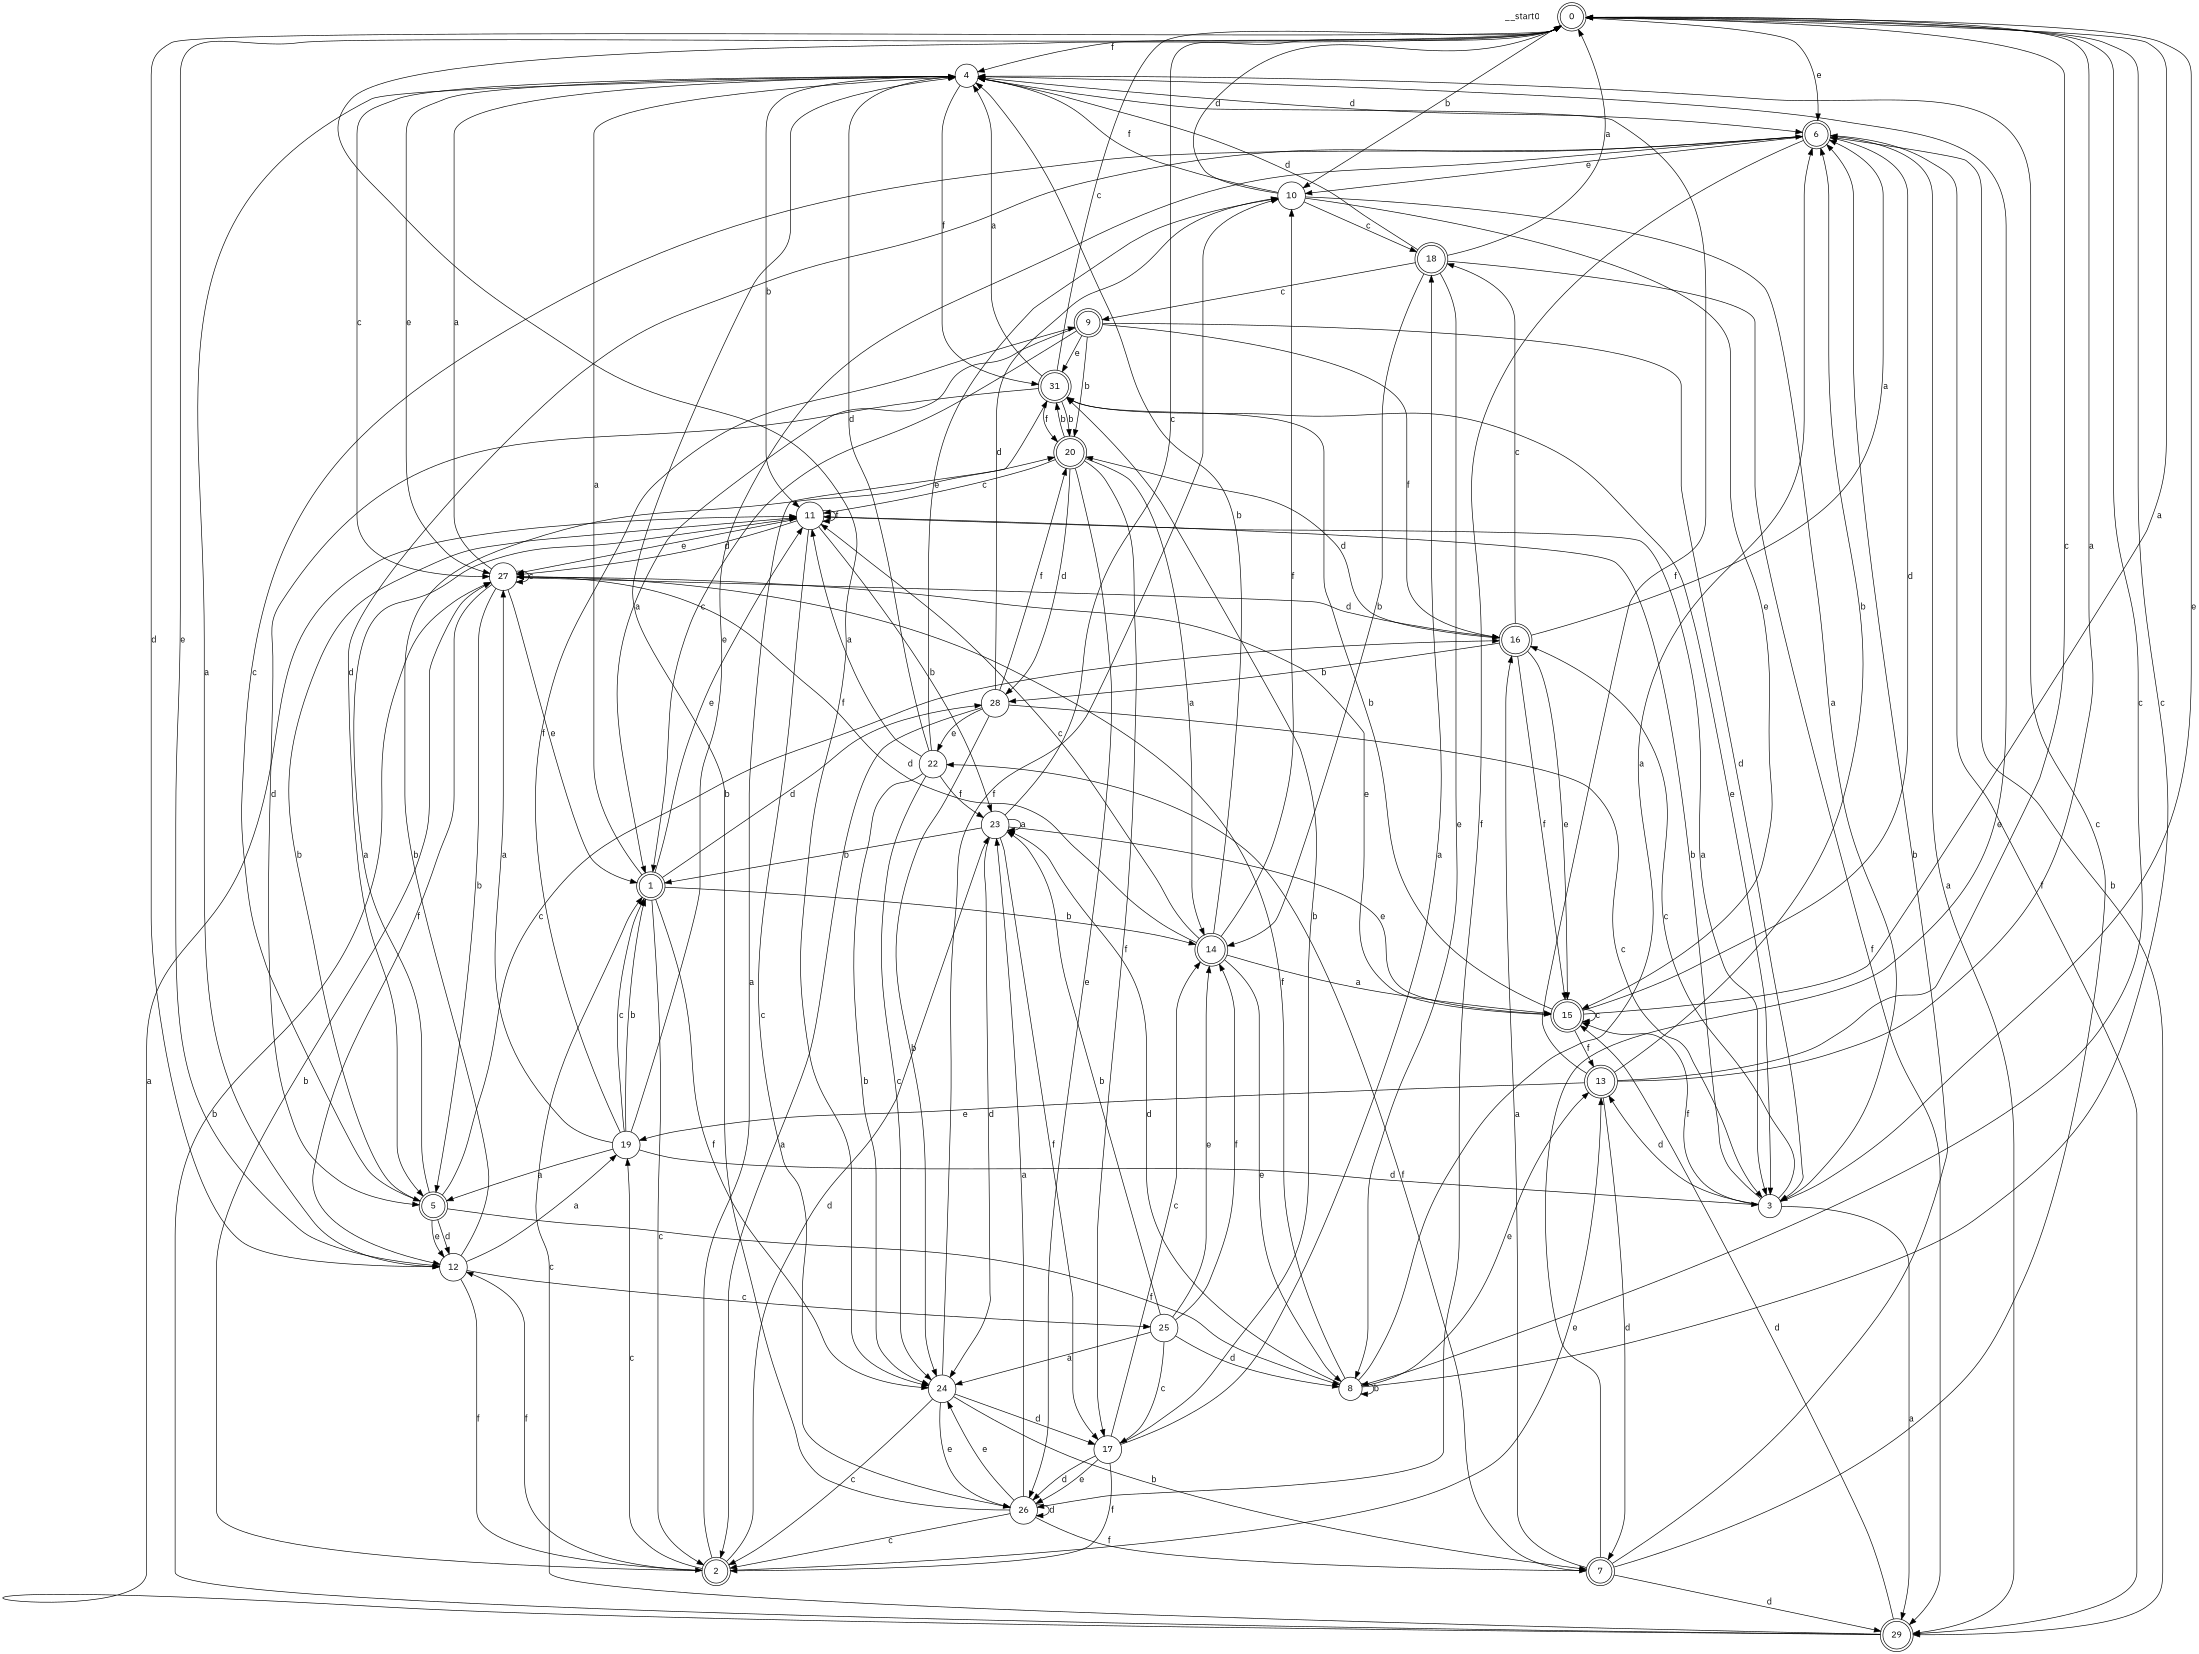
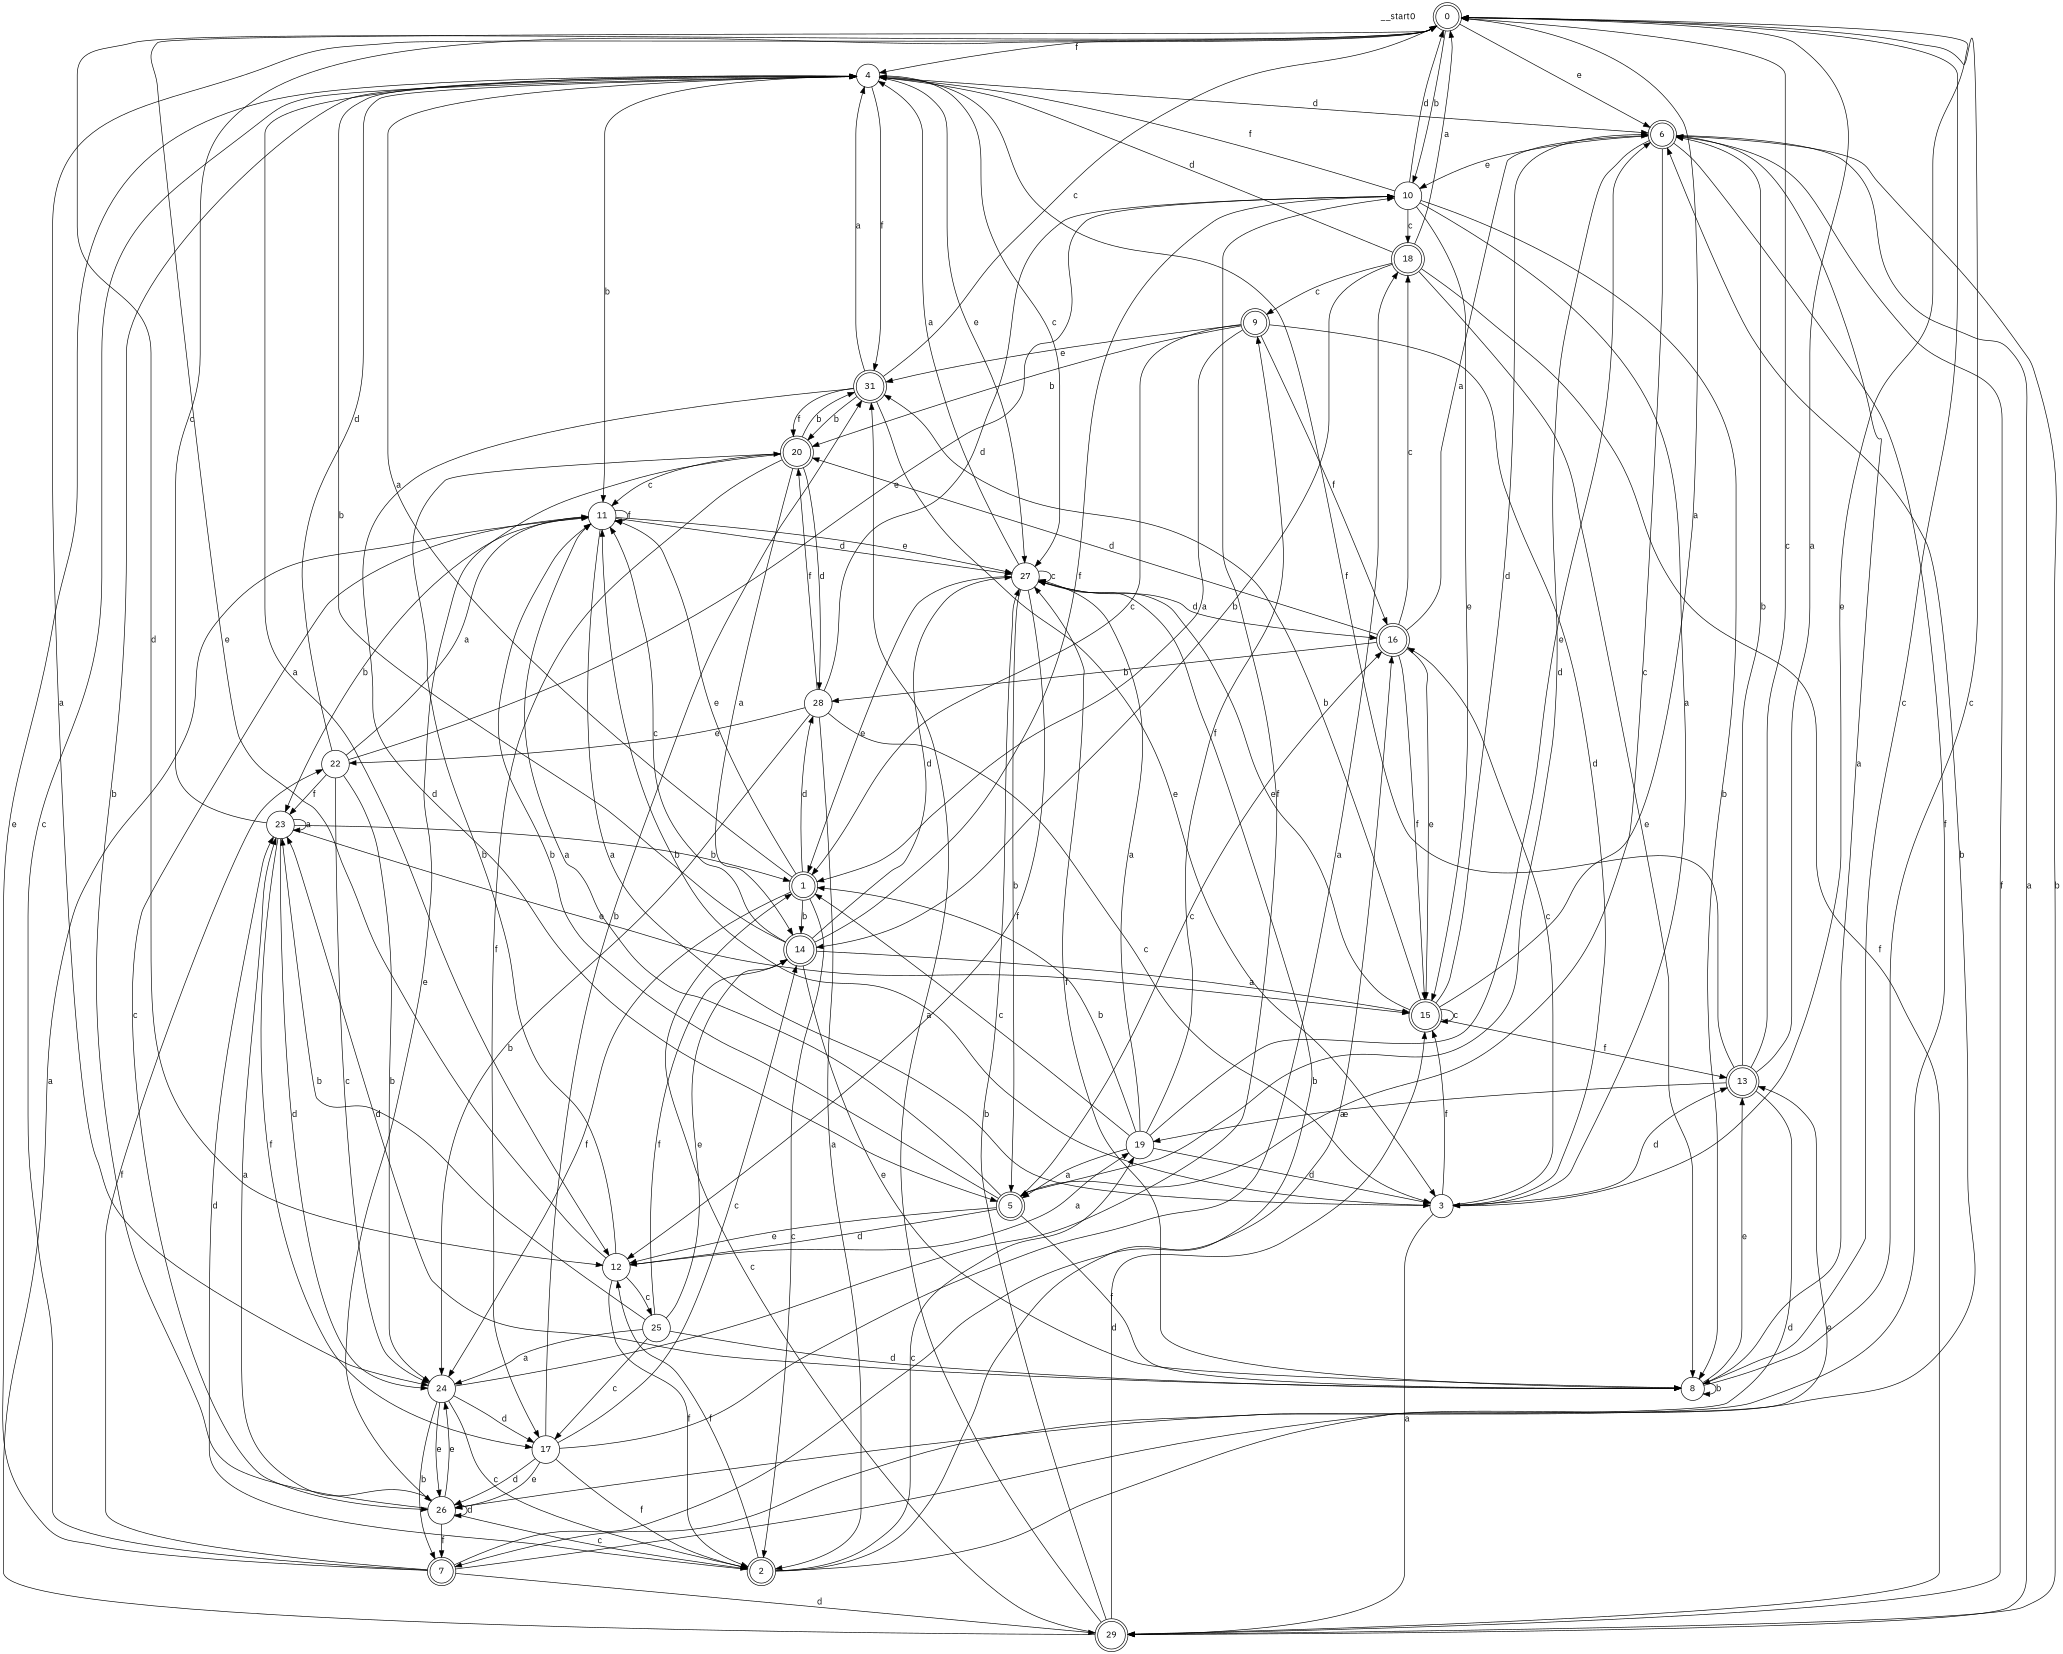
(843, 703) -> (62, 703)
none -> (1732, 706)
(749, 887) -> (918, 1033)
